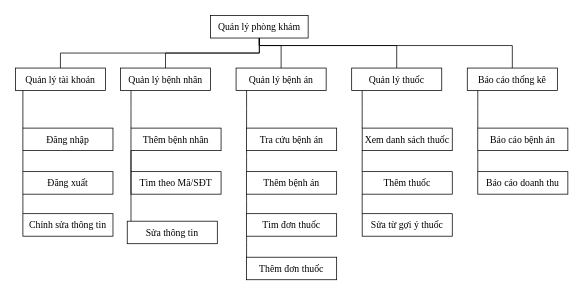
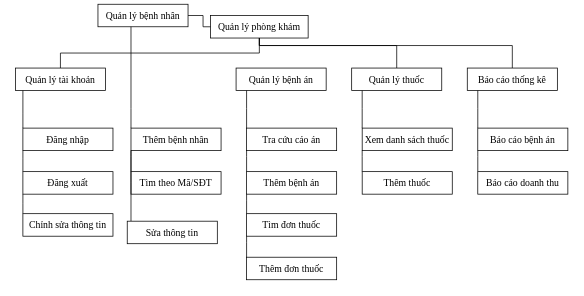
(281, 58) -> none
(165, 79) -> (143, 15)
(291, 139) -> (291, 139)
(362, 204) -> none
(407, 225) -> none
